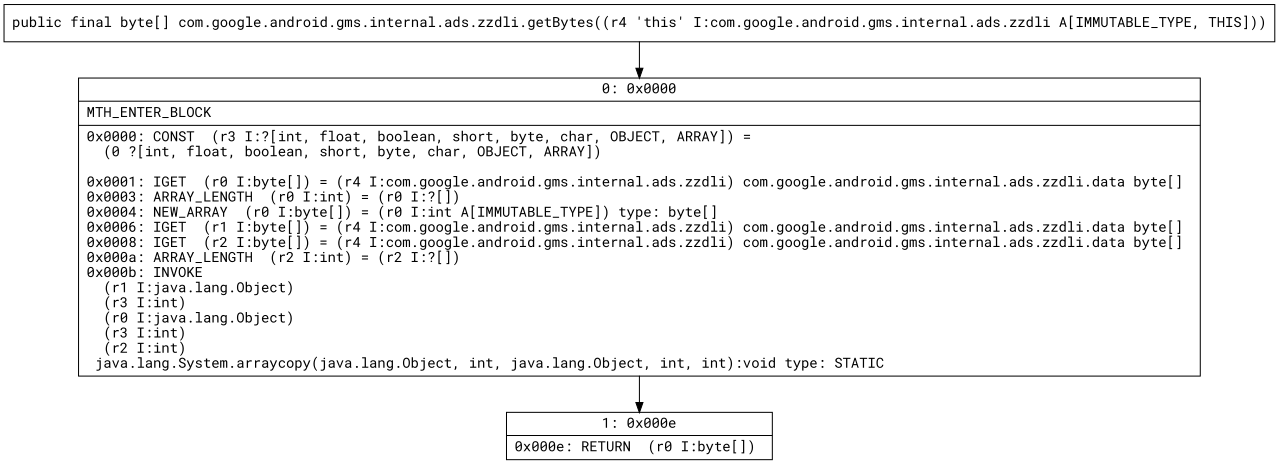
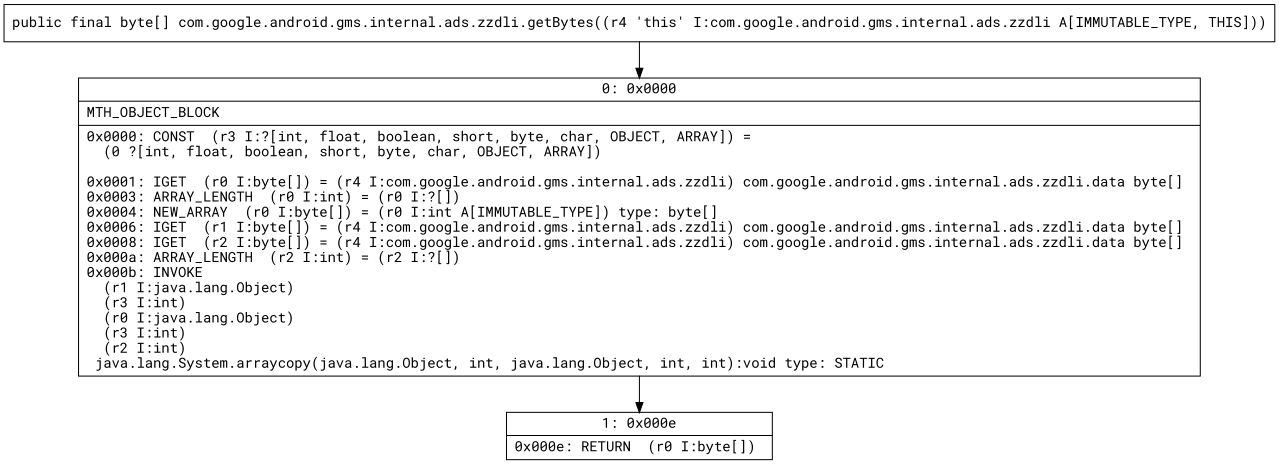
(149, 113) -> (154, 113)
